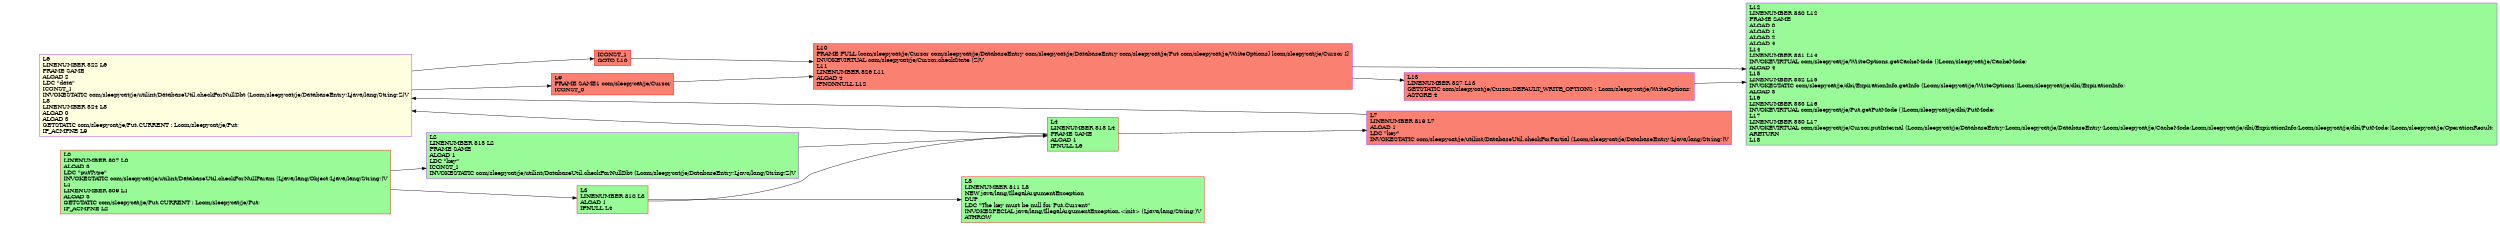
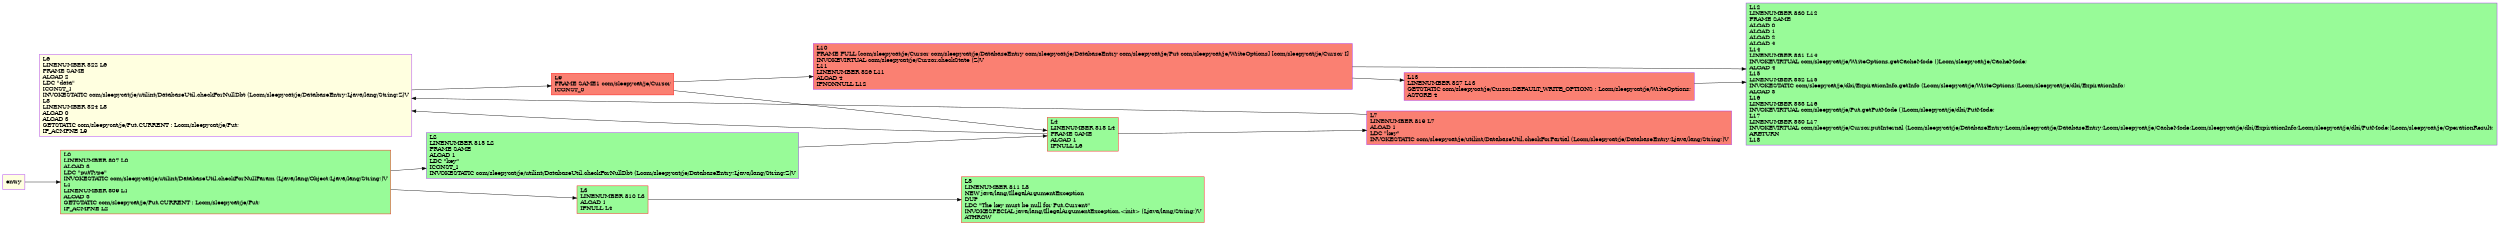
(613, 58) -> none
(844, 163) -> (858, 110)
none -> (14, 182)
